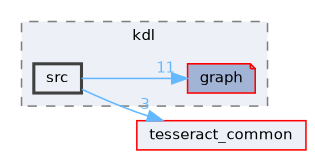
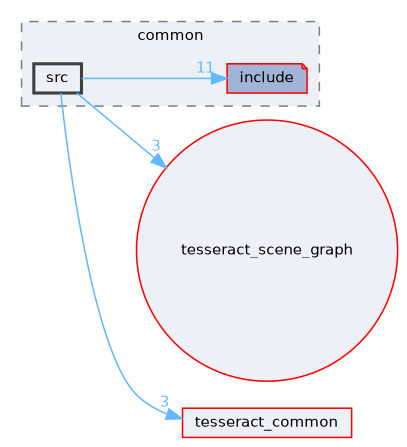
(145, 36) -> (170, 36)
(221, 78) -> (267, 78)
none -> (267, 251)
